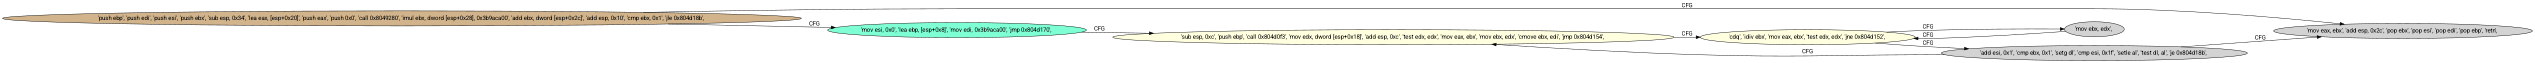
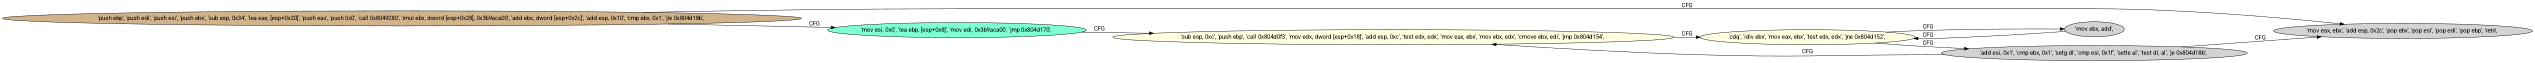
(2094, 29) -> (2094, 29)
